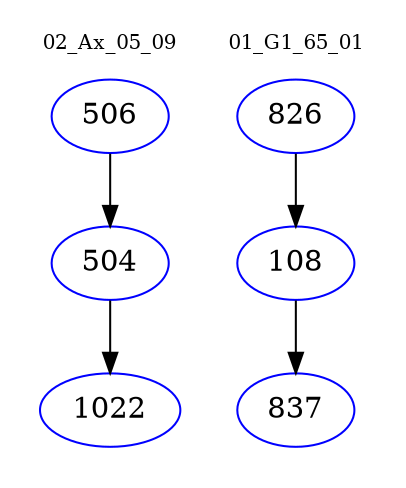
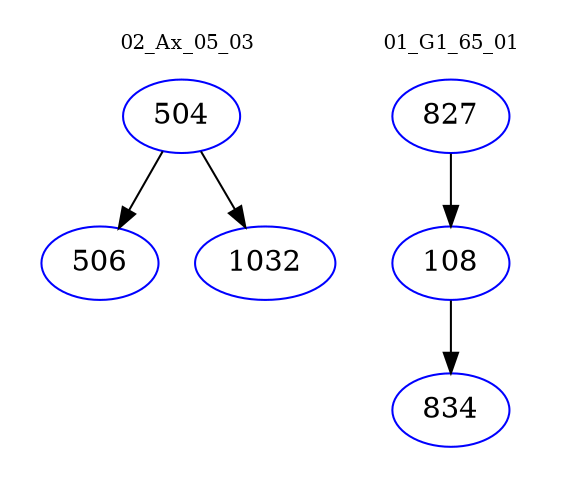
(110, 44) -> (188, 44)
(296, 116) -> (451, 116)
(110, 180) -> (146, 181)
(110, 410) -> (265, 263)
(296, 410) -> (451, 410)
